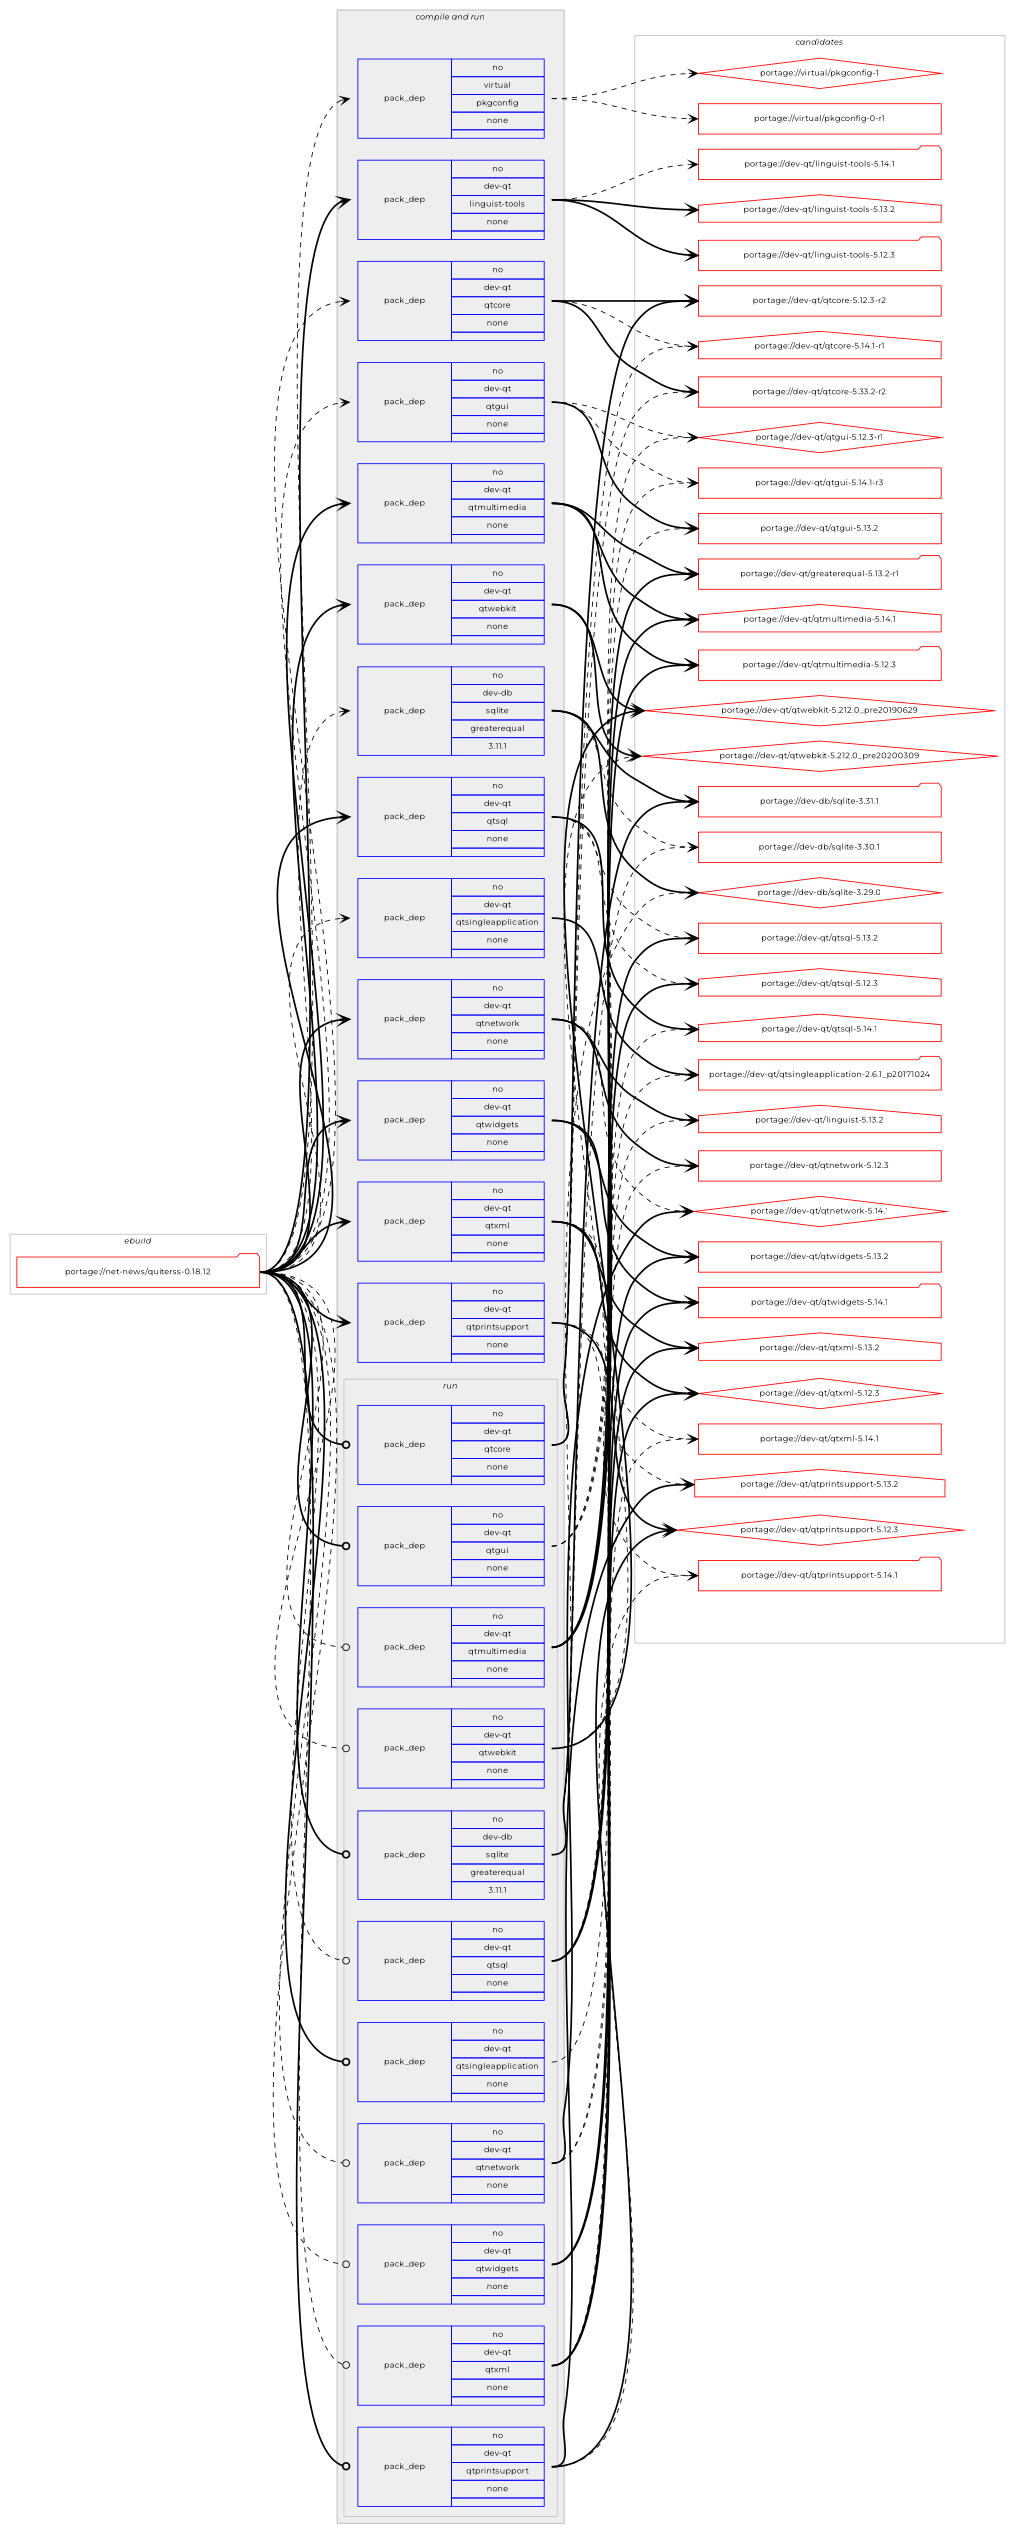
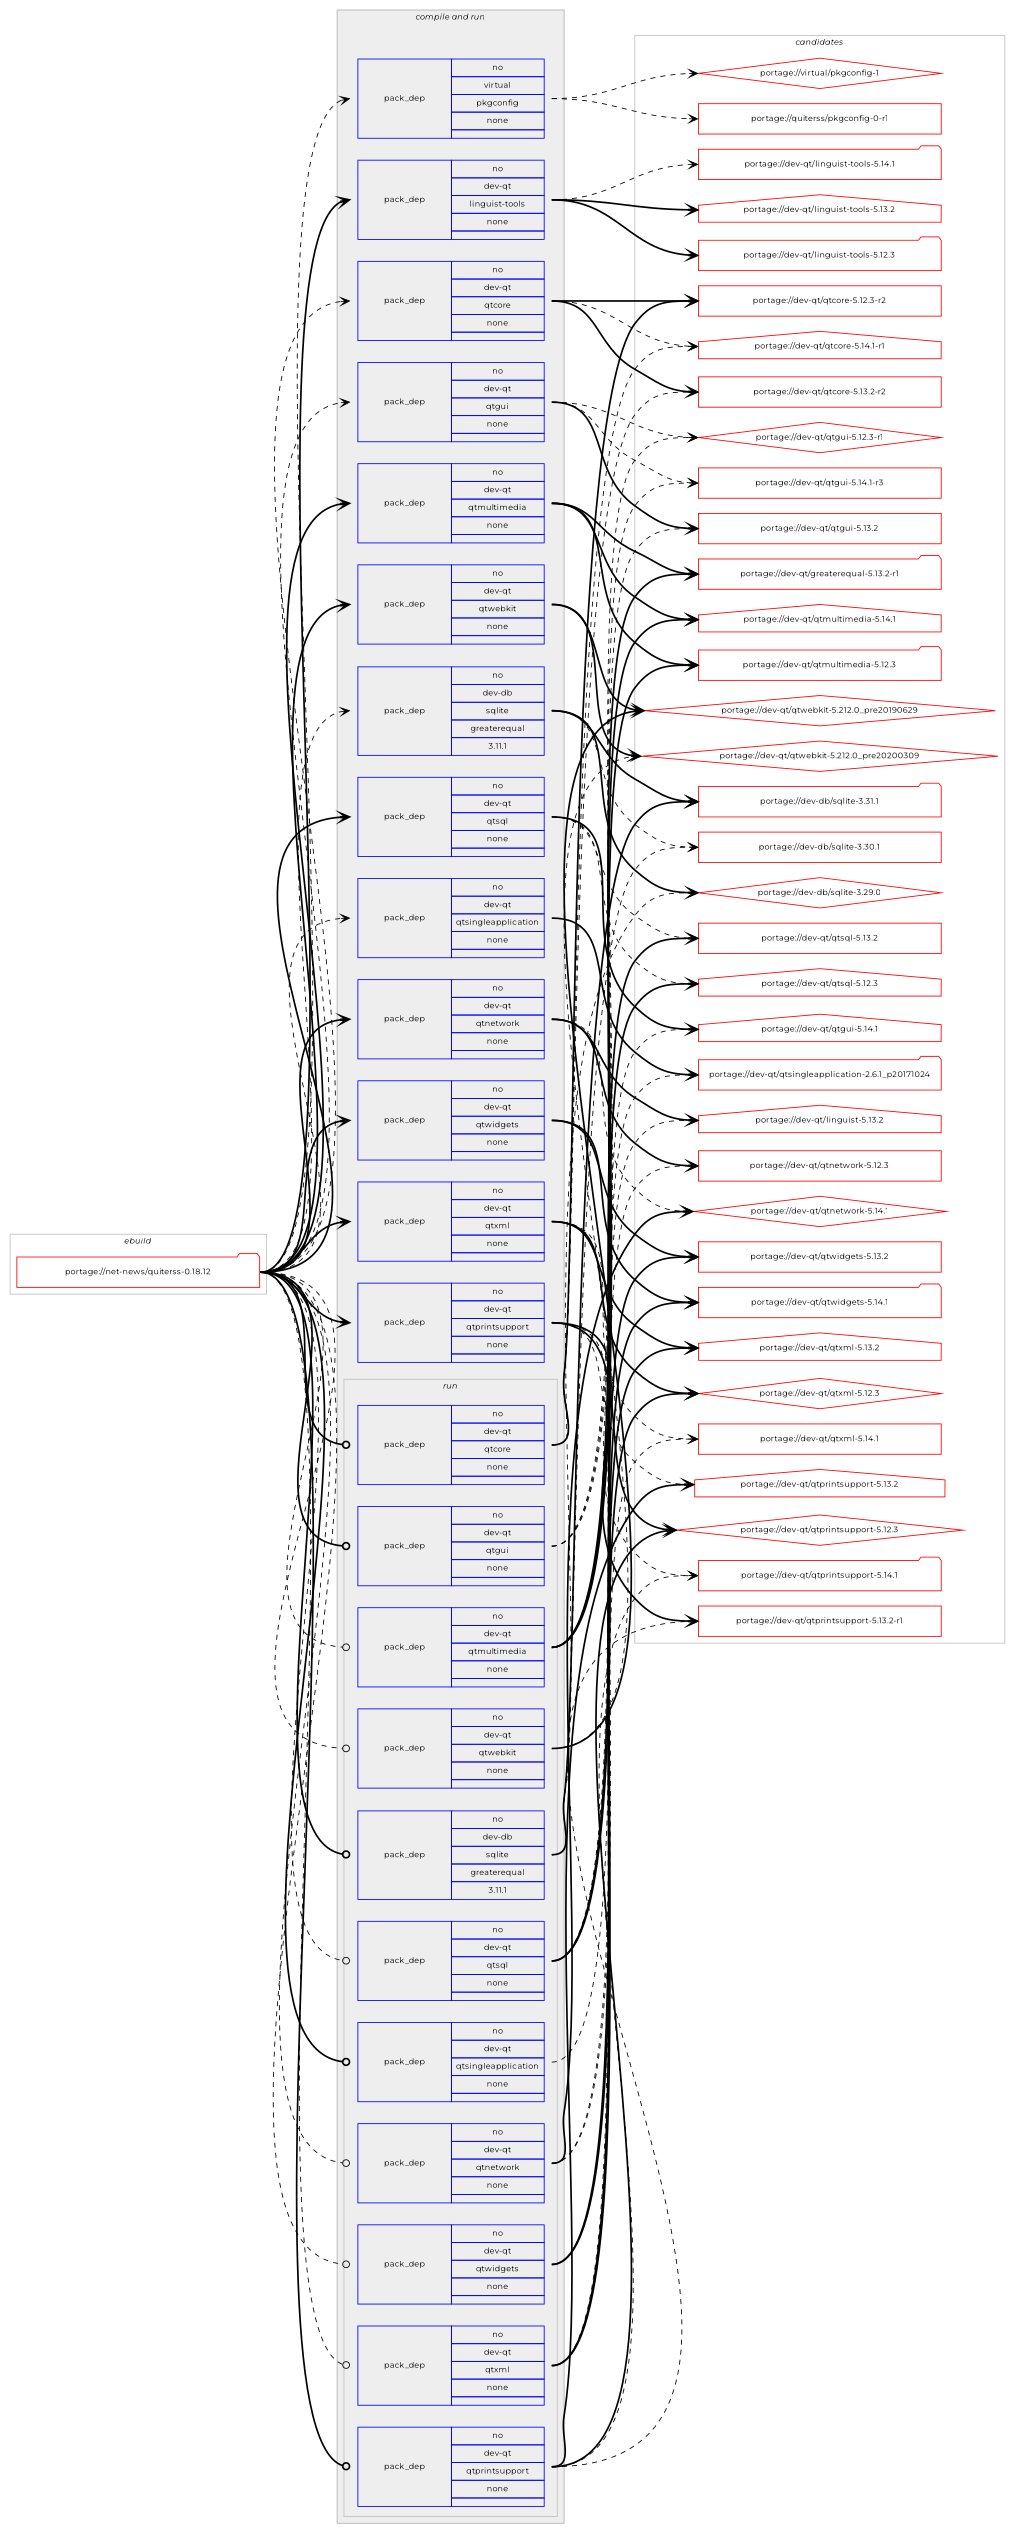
(820, 119) -> (820, 119)
(820, 392) -> (820, 392)
(820, 1029) -> (820, 1029)
none -> (820, 1621)
